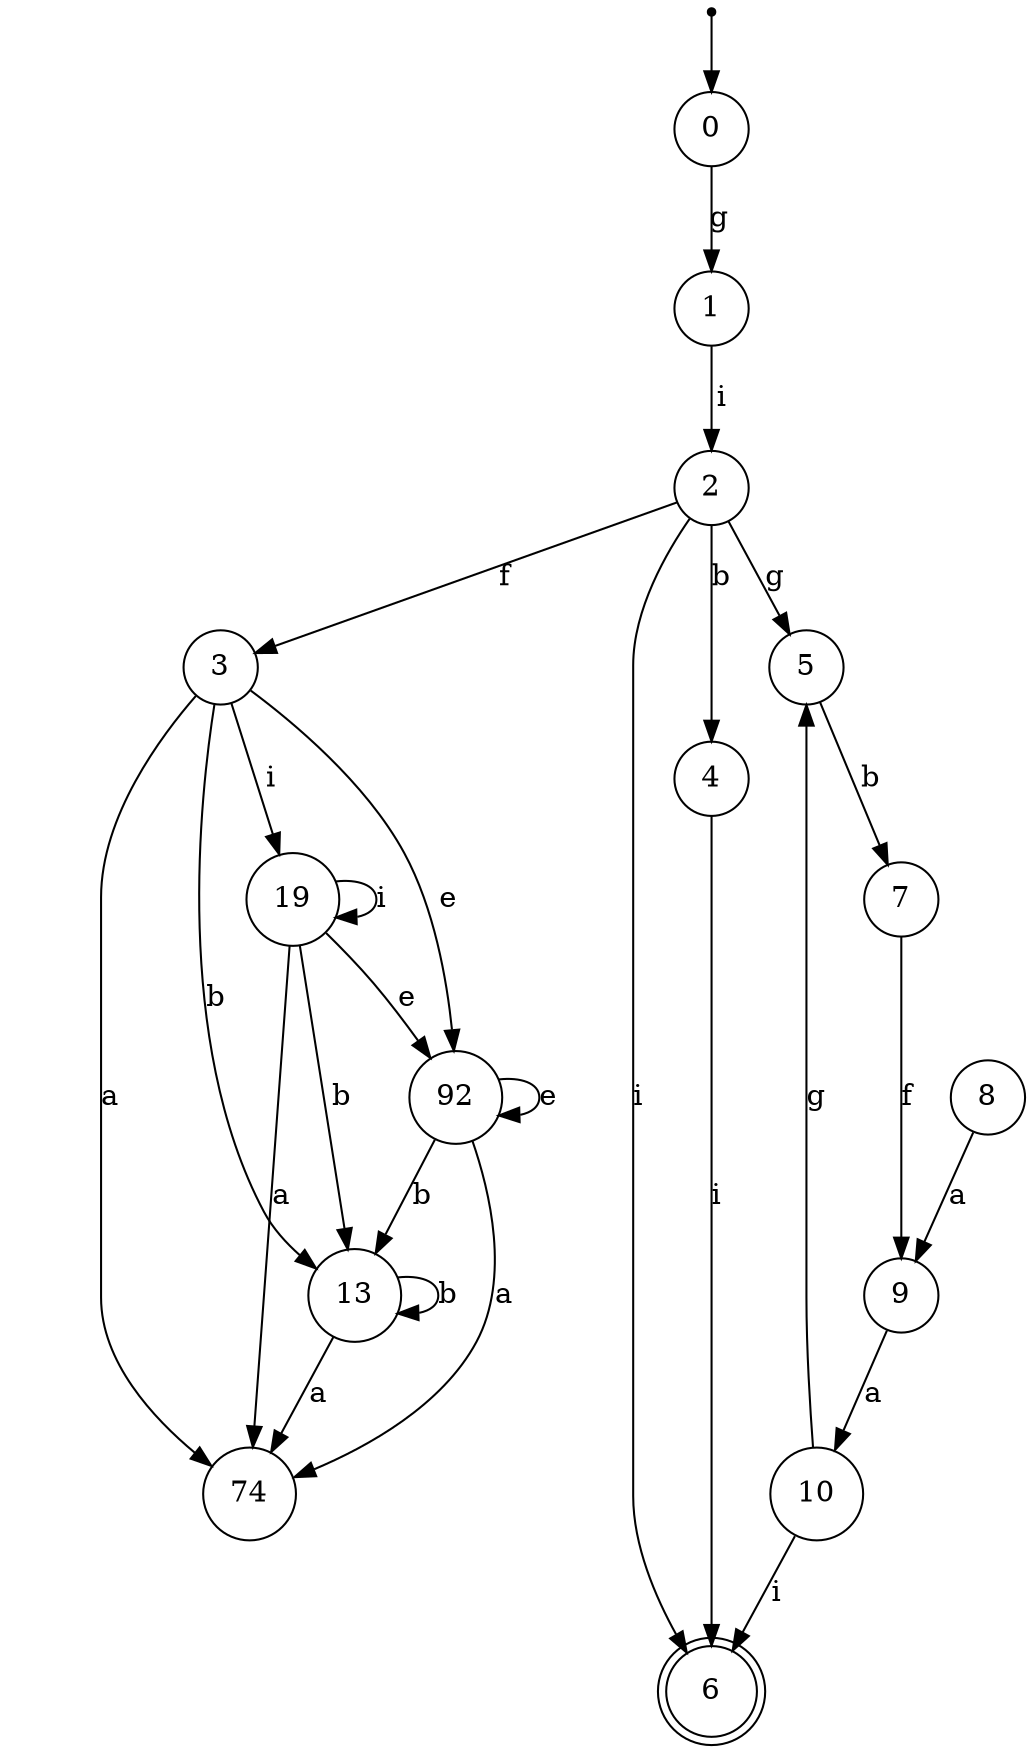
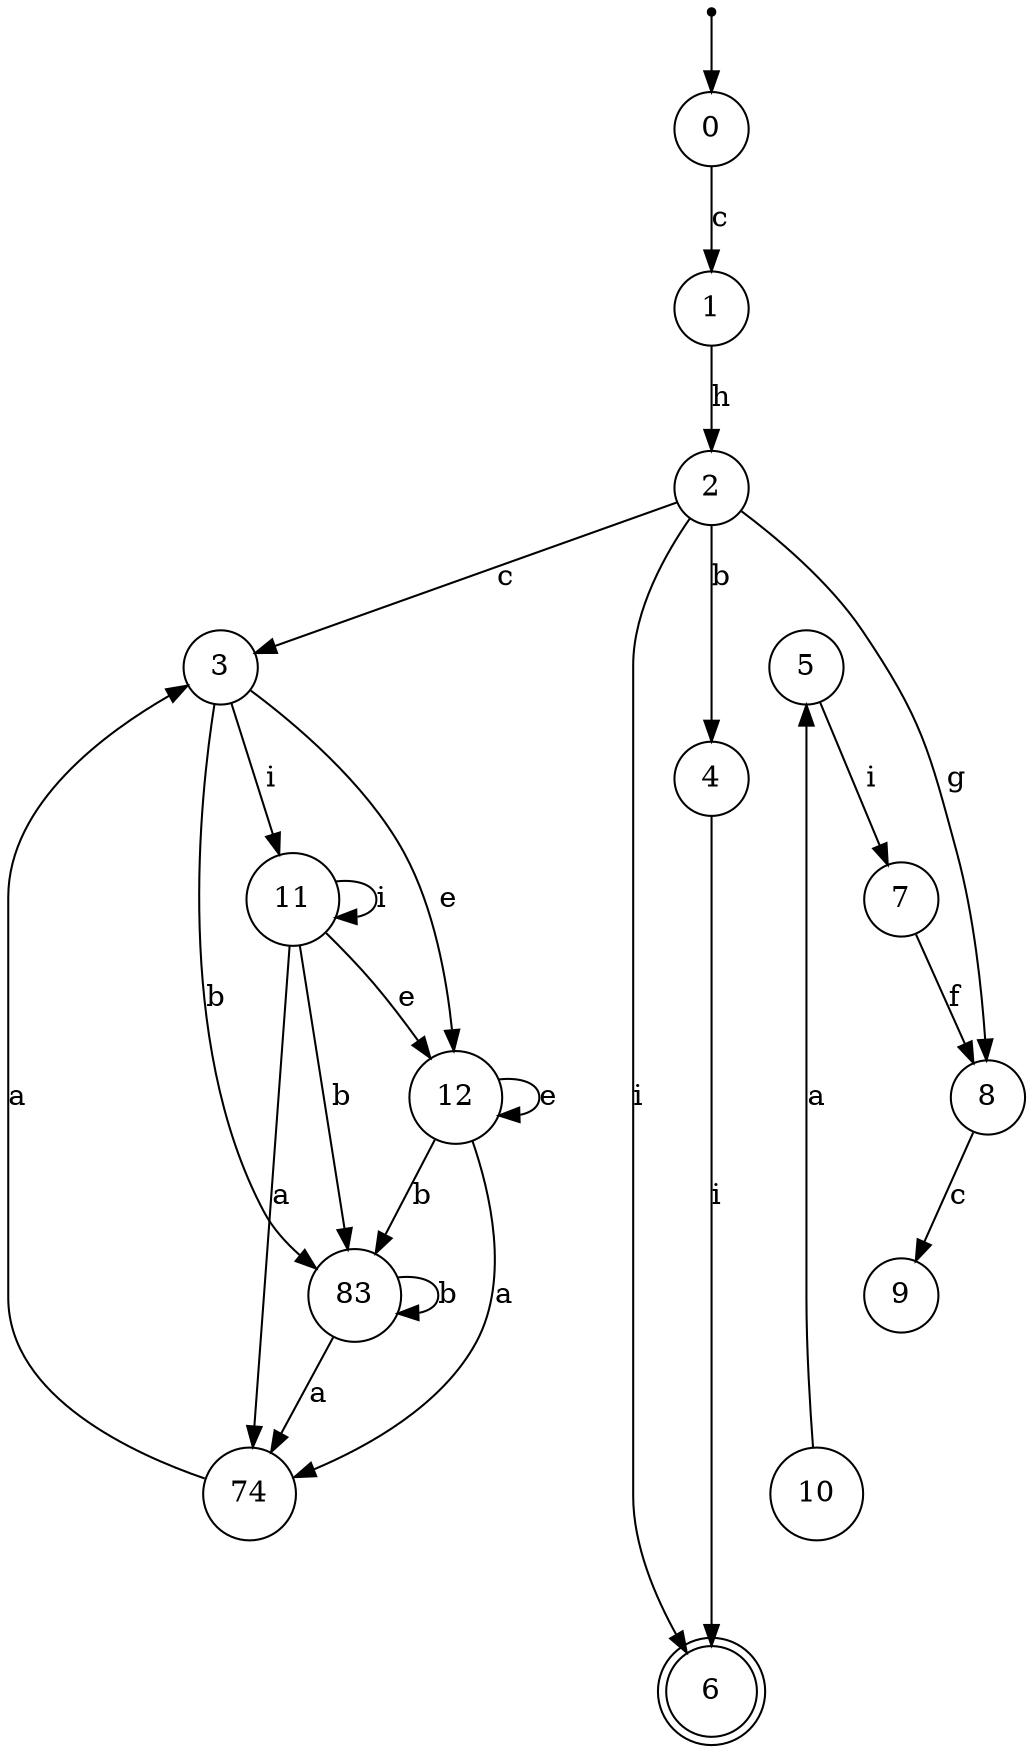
(720, 219) -> (720, 219)
(722, 398) -> (722, 398)
(754, 569) -> (925, 745)
(505, 578) -> (505, 578)
(871, 779) -> (871, 779)
(293, 899) -> (293, 899)
(101, 1078) -> (8, 1105)
(901, 1087) -> (940, 989)
(456, 1097) -> (456, 1097)
(817, 1097) -> (817, 1097)
(958, 1196) -> (958, 1196)
(355, 1295) -> (355, 1295)
(865, 1380) -> none
(769, 1584) -> none
